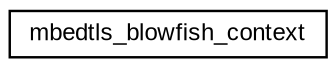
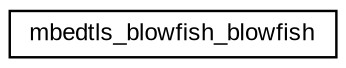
(168, 34) -> (173, 34)
